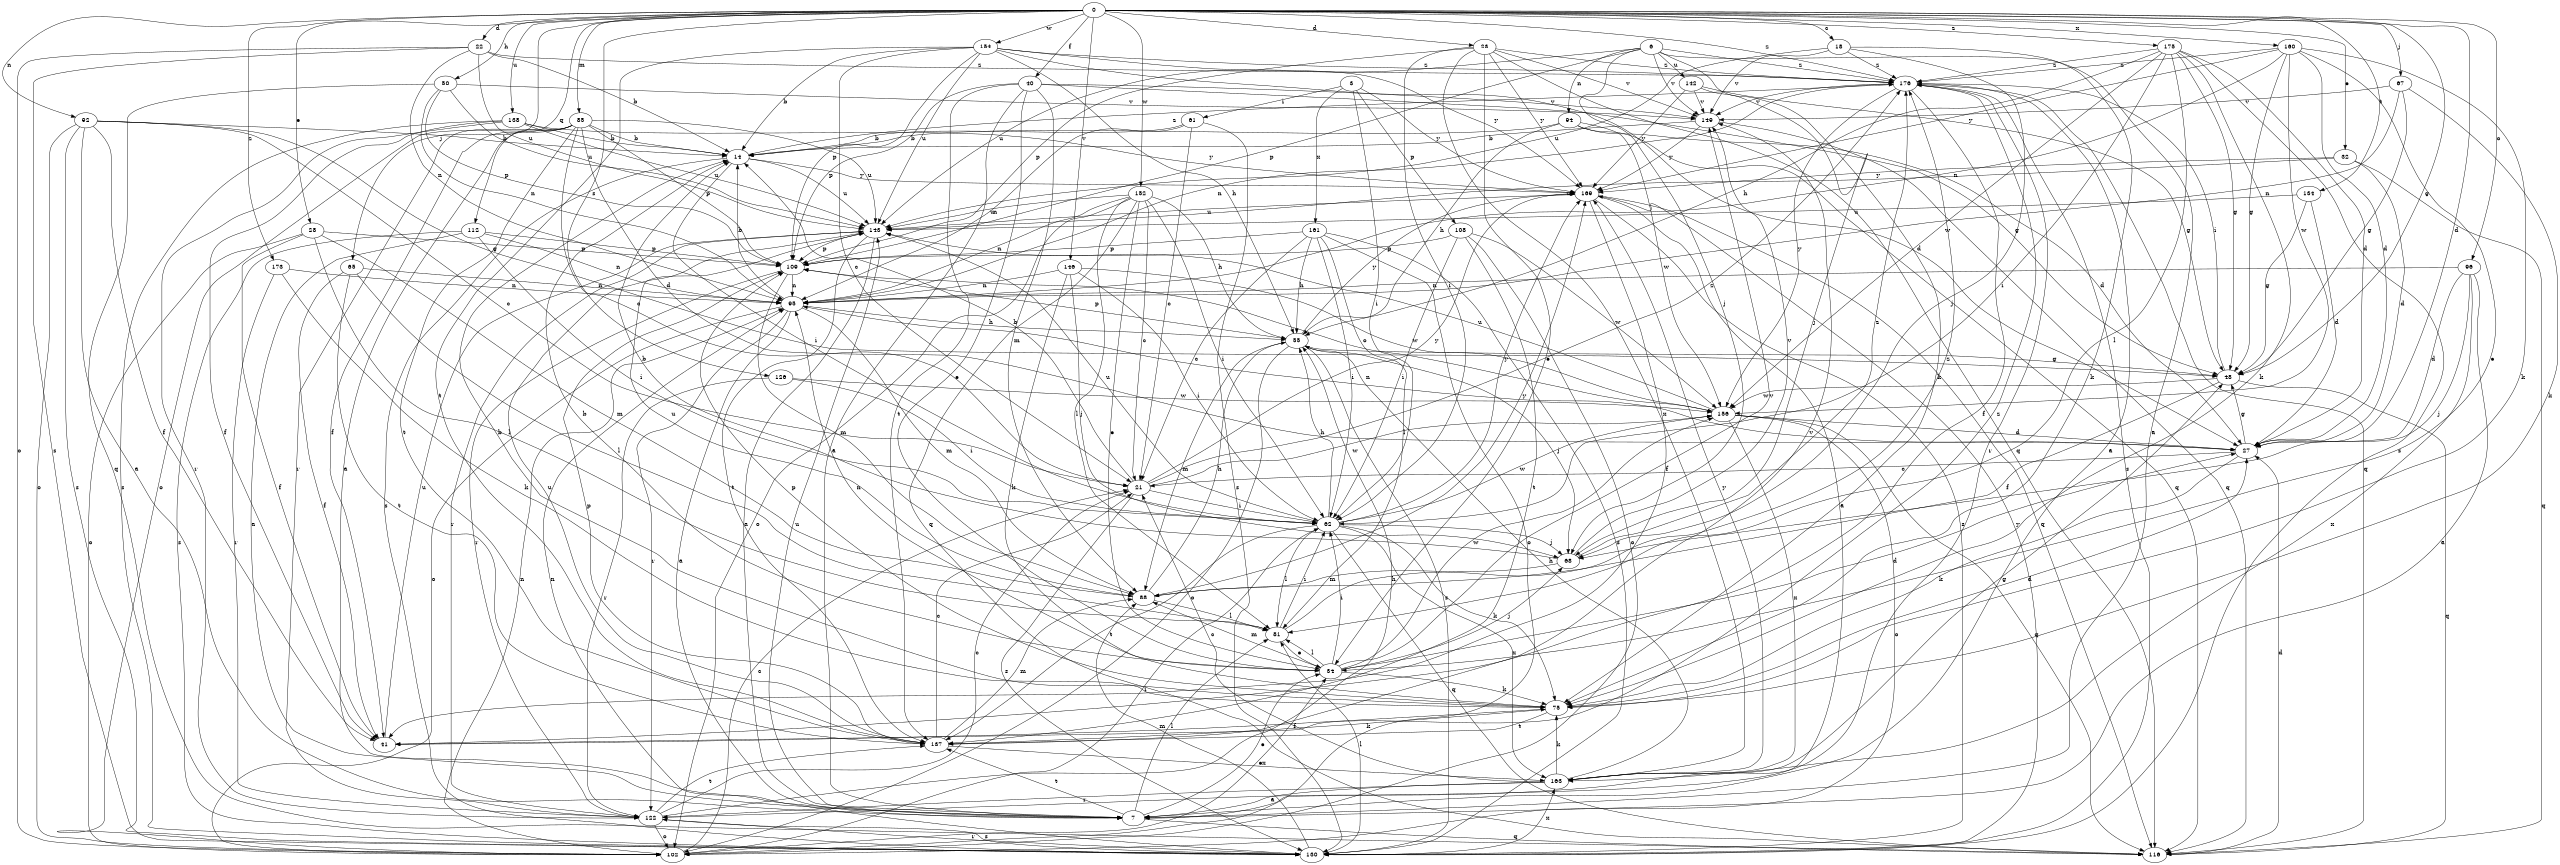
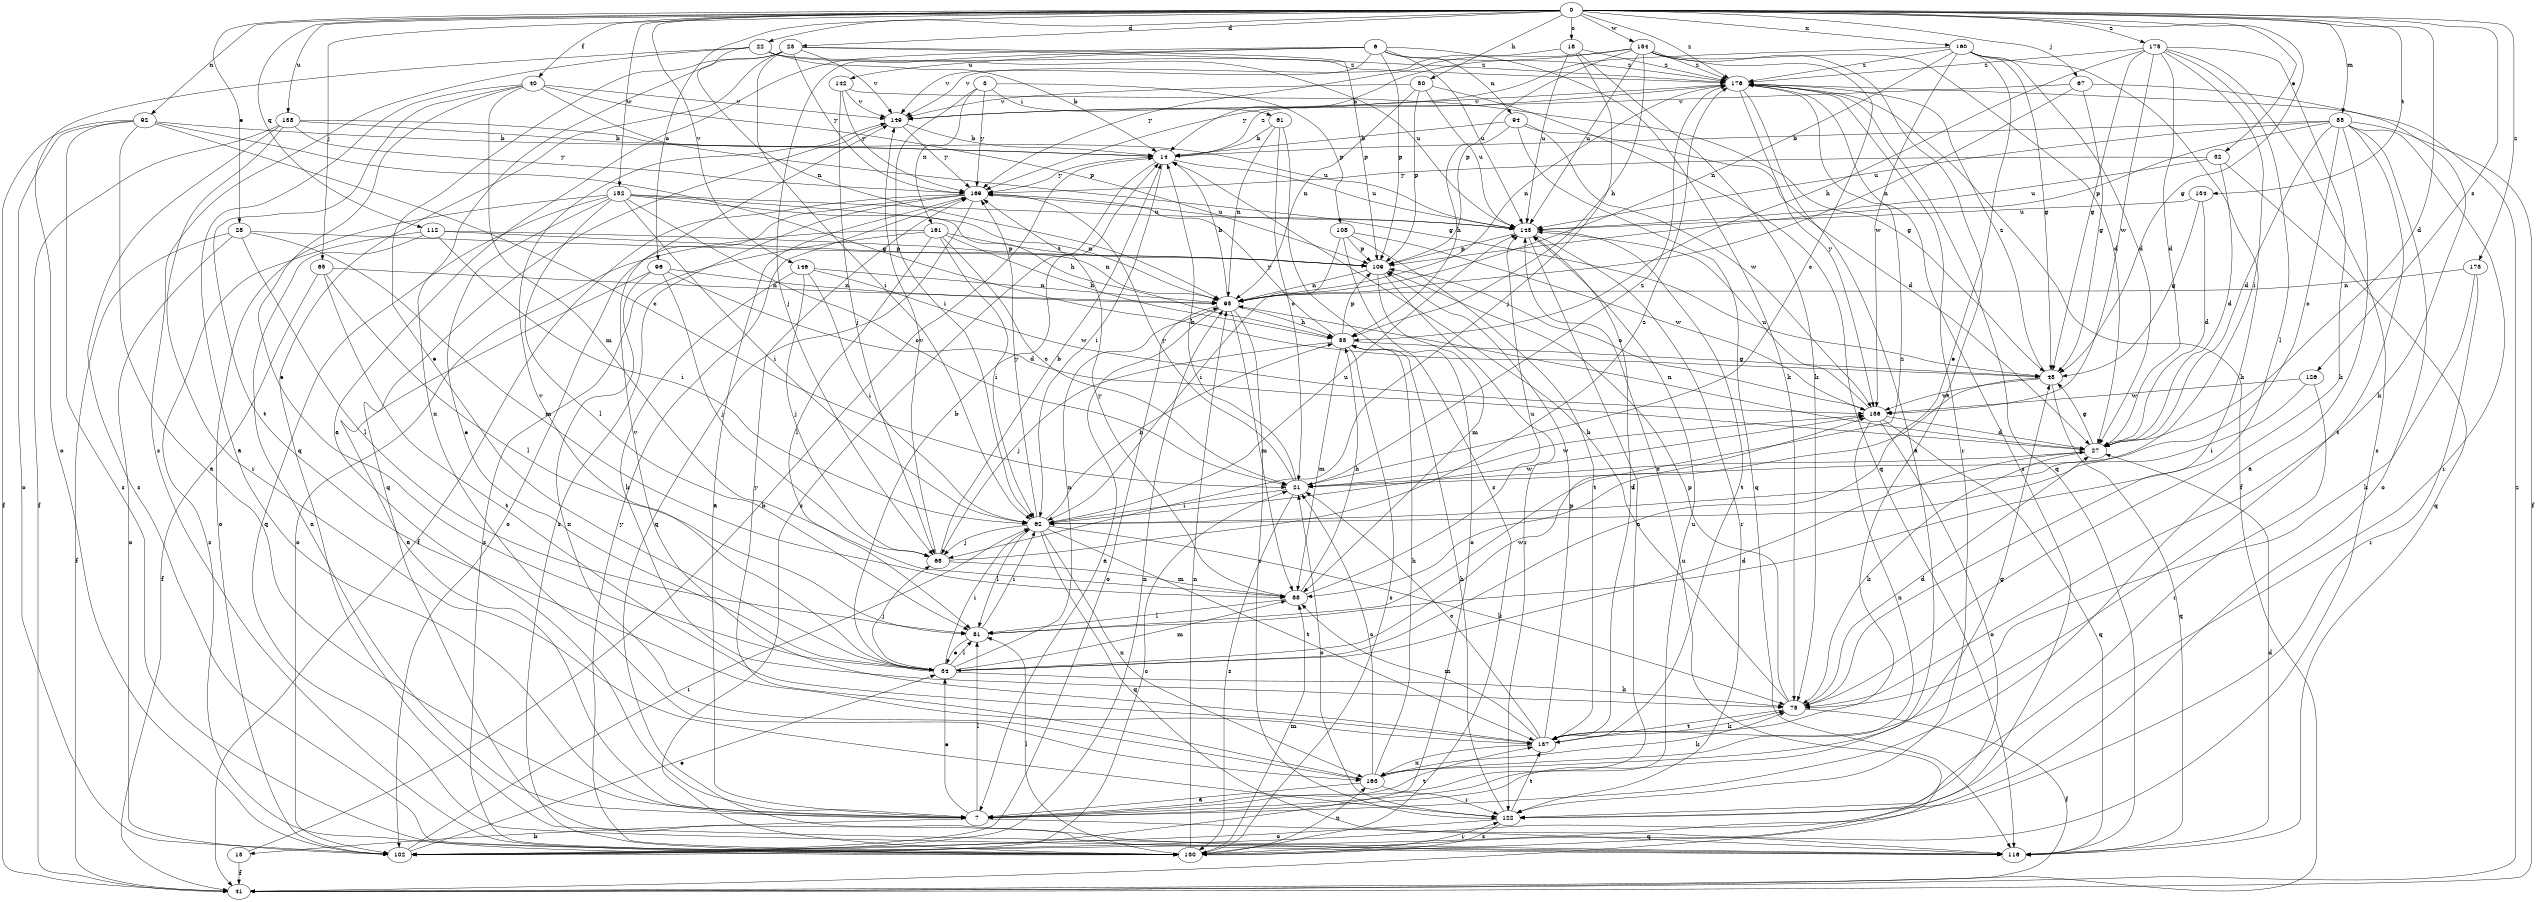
(2215, 231) -> (2002, 231)
(1112, 249) -> (1060, 249)
(1094, 675) -> (564, 396)
none -> (239, 855)
